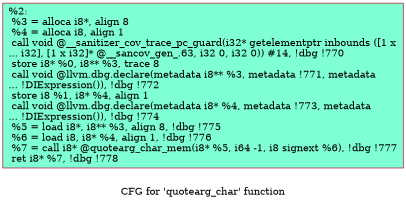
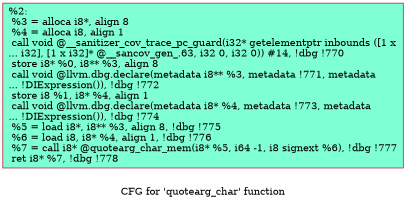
(84, 64) -> (83, 64)
